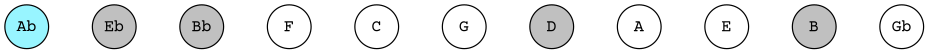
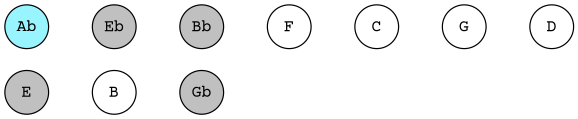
(552, 27) -> (552, 27)
(639, 27) -> none
(727, 27) -> (27, 92)
(814, 27) -> (114, 92)
(902, 27) -> (202, 92)
